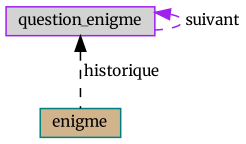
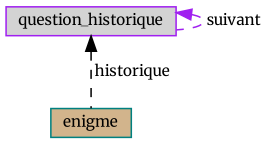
(80, 21) -> (91, 21)
